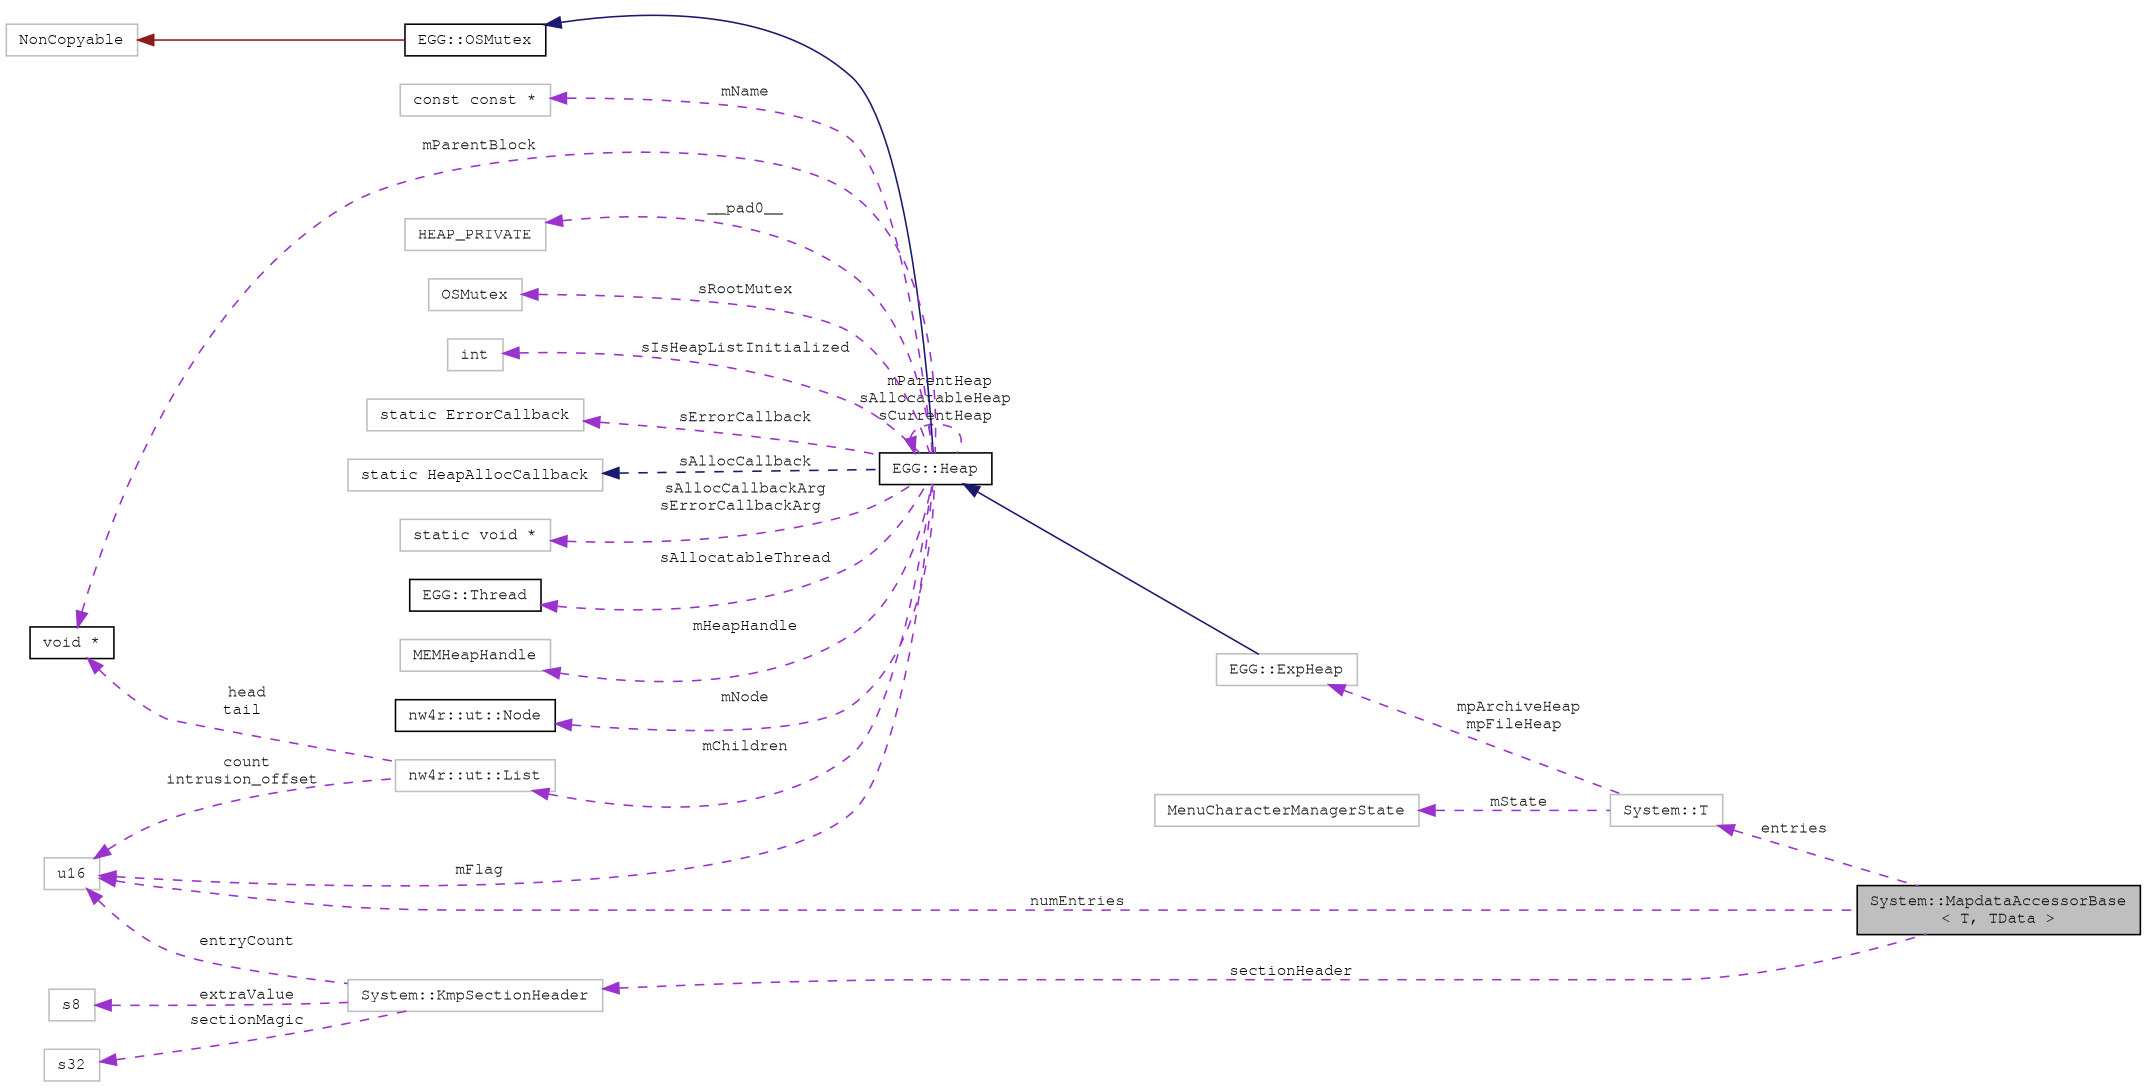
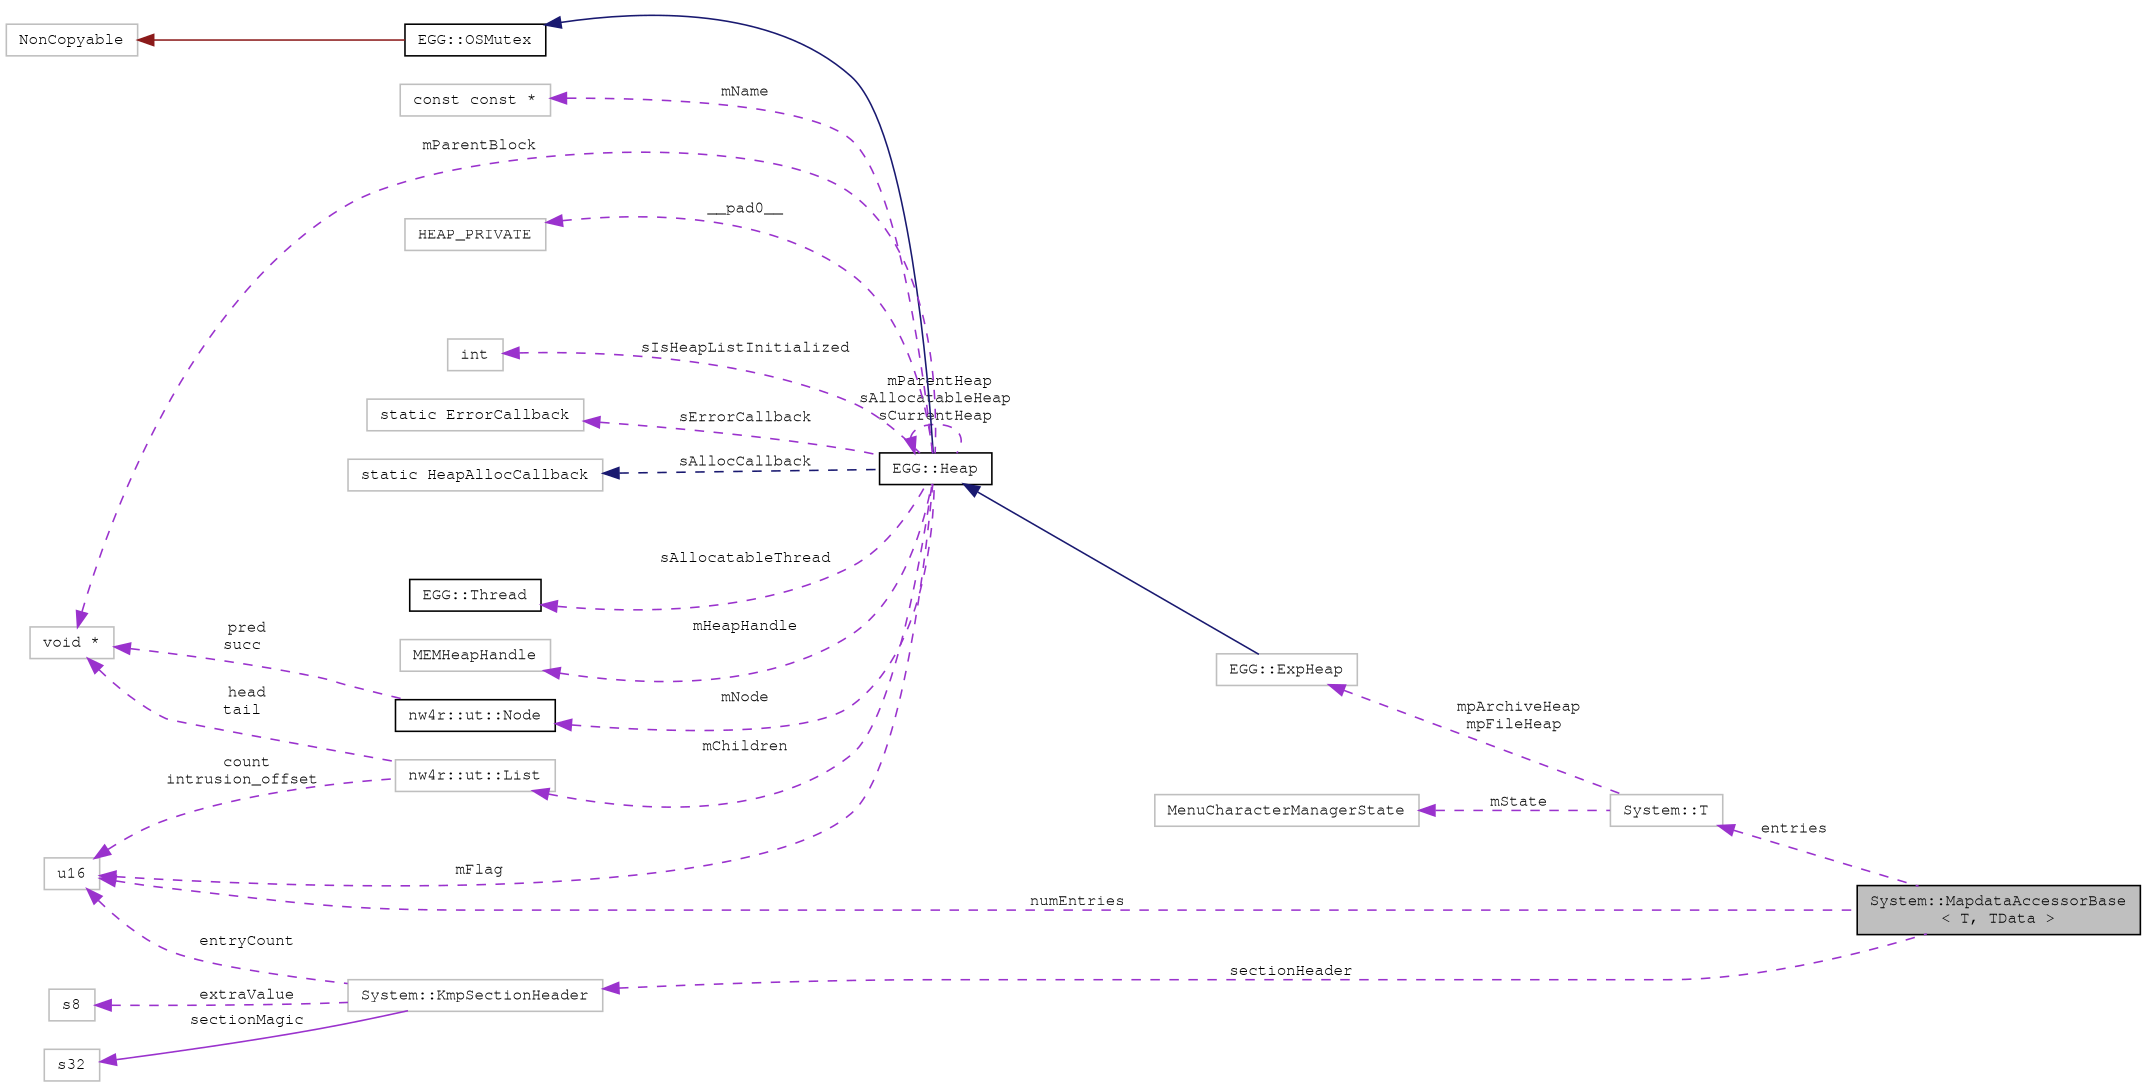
(475, 295) -> none
(475, 535) -> none
(72, 643) -> (72, 643)
none -> (271, 668)
(263, 1038) -> (263, 1038)
